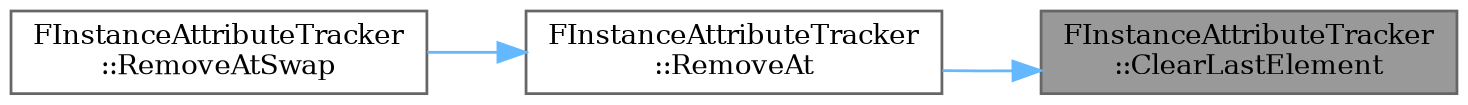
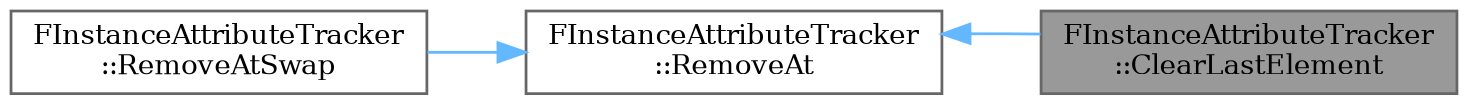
(977, 71) -> (1006, 34)
